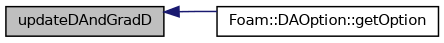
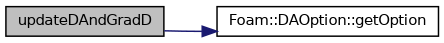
(198, 11) -> (183, 31)
